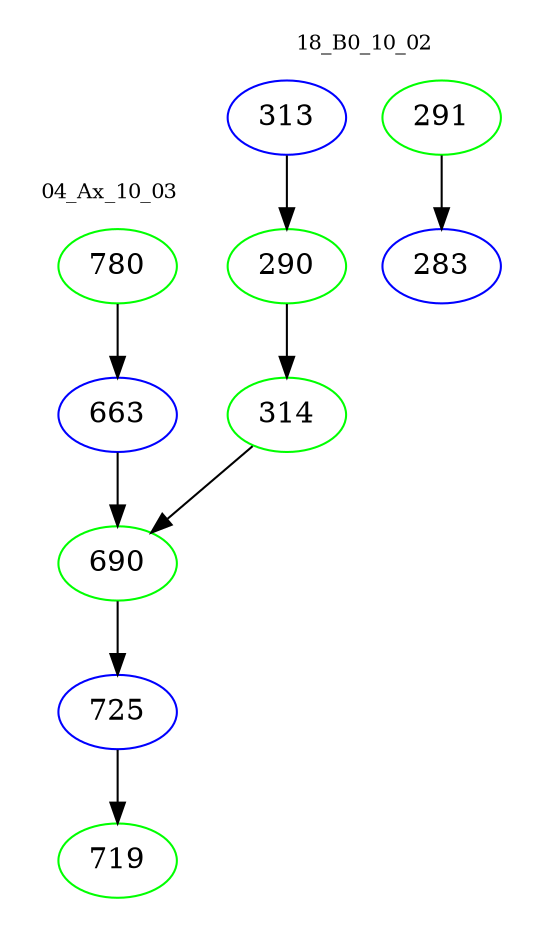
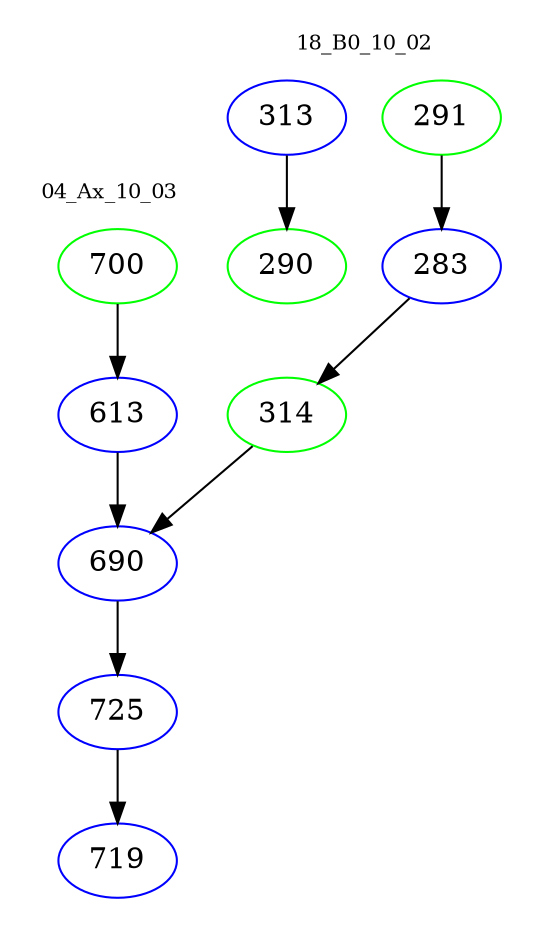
(118, 266) -> (118, 266)
(287, 330) -> (372, 334)
(118, 415) -> (118, 415)
(118, 563) -> (118, 563)
(118, 861) -> (118, 861)
